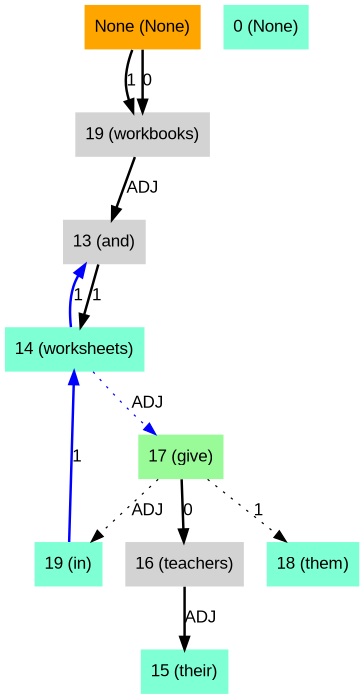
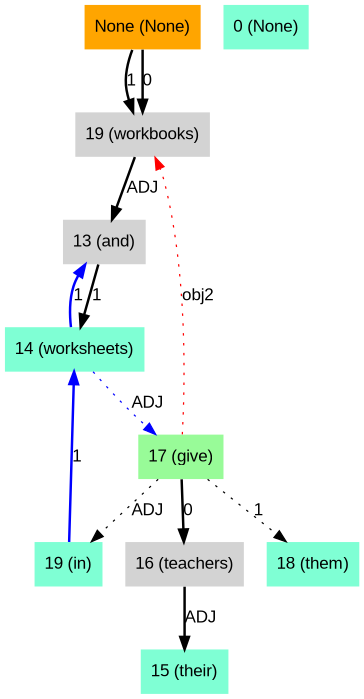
none -> (182, 300)
